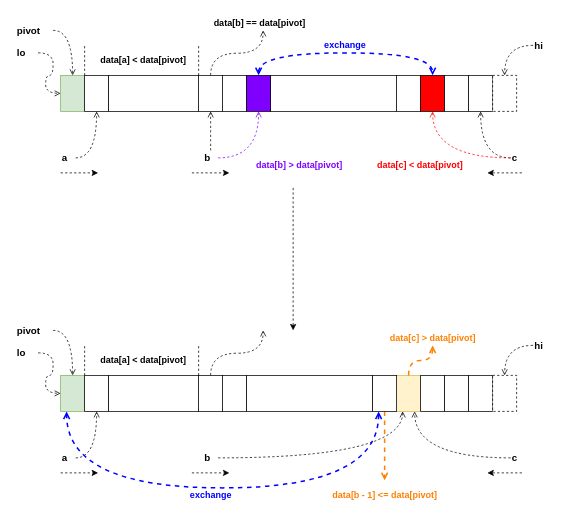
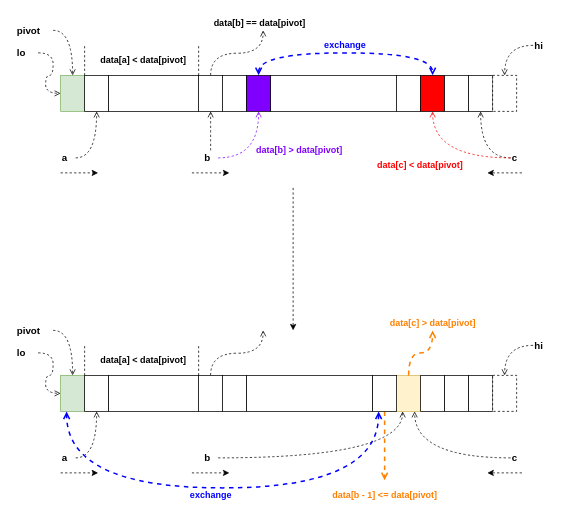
(299, 165) -> (299, 150)
(432, 338) -> (432, 323)
